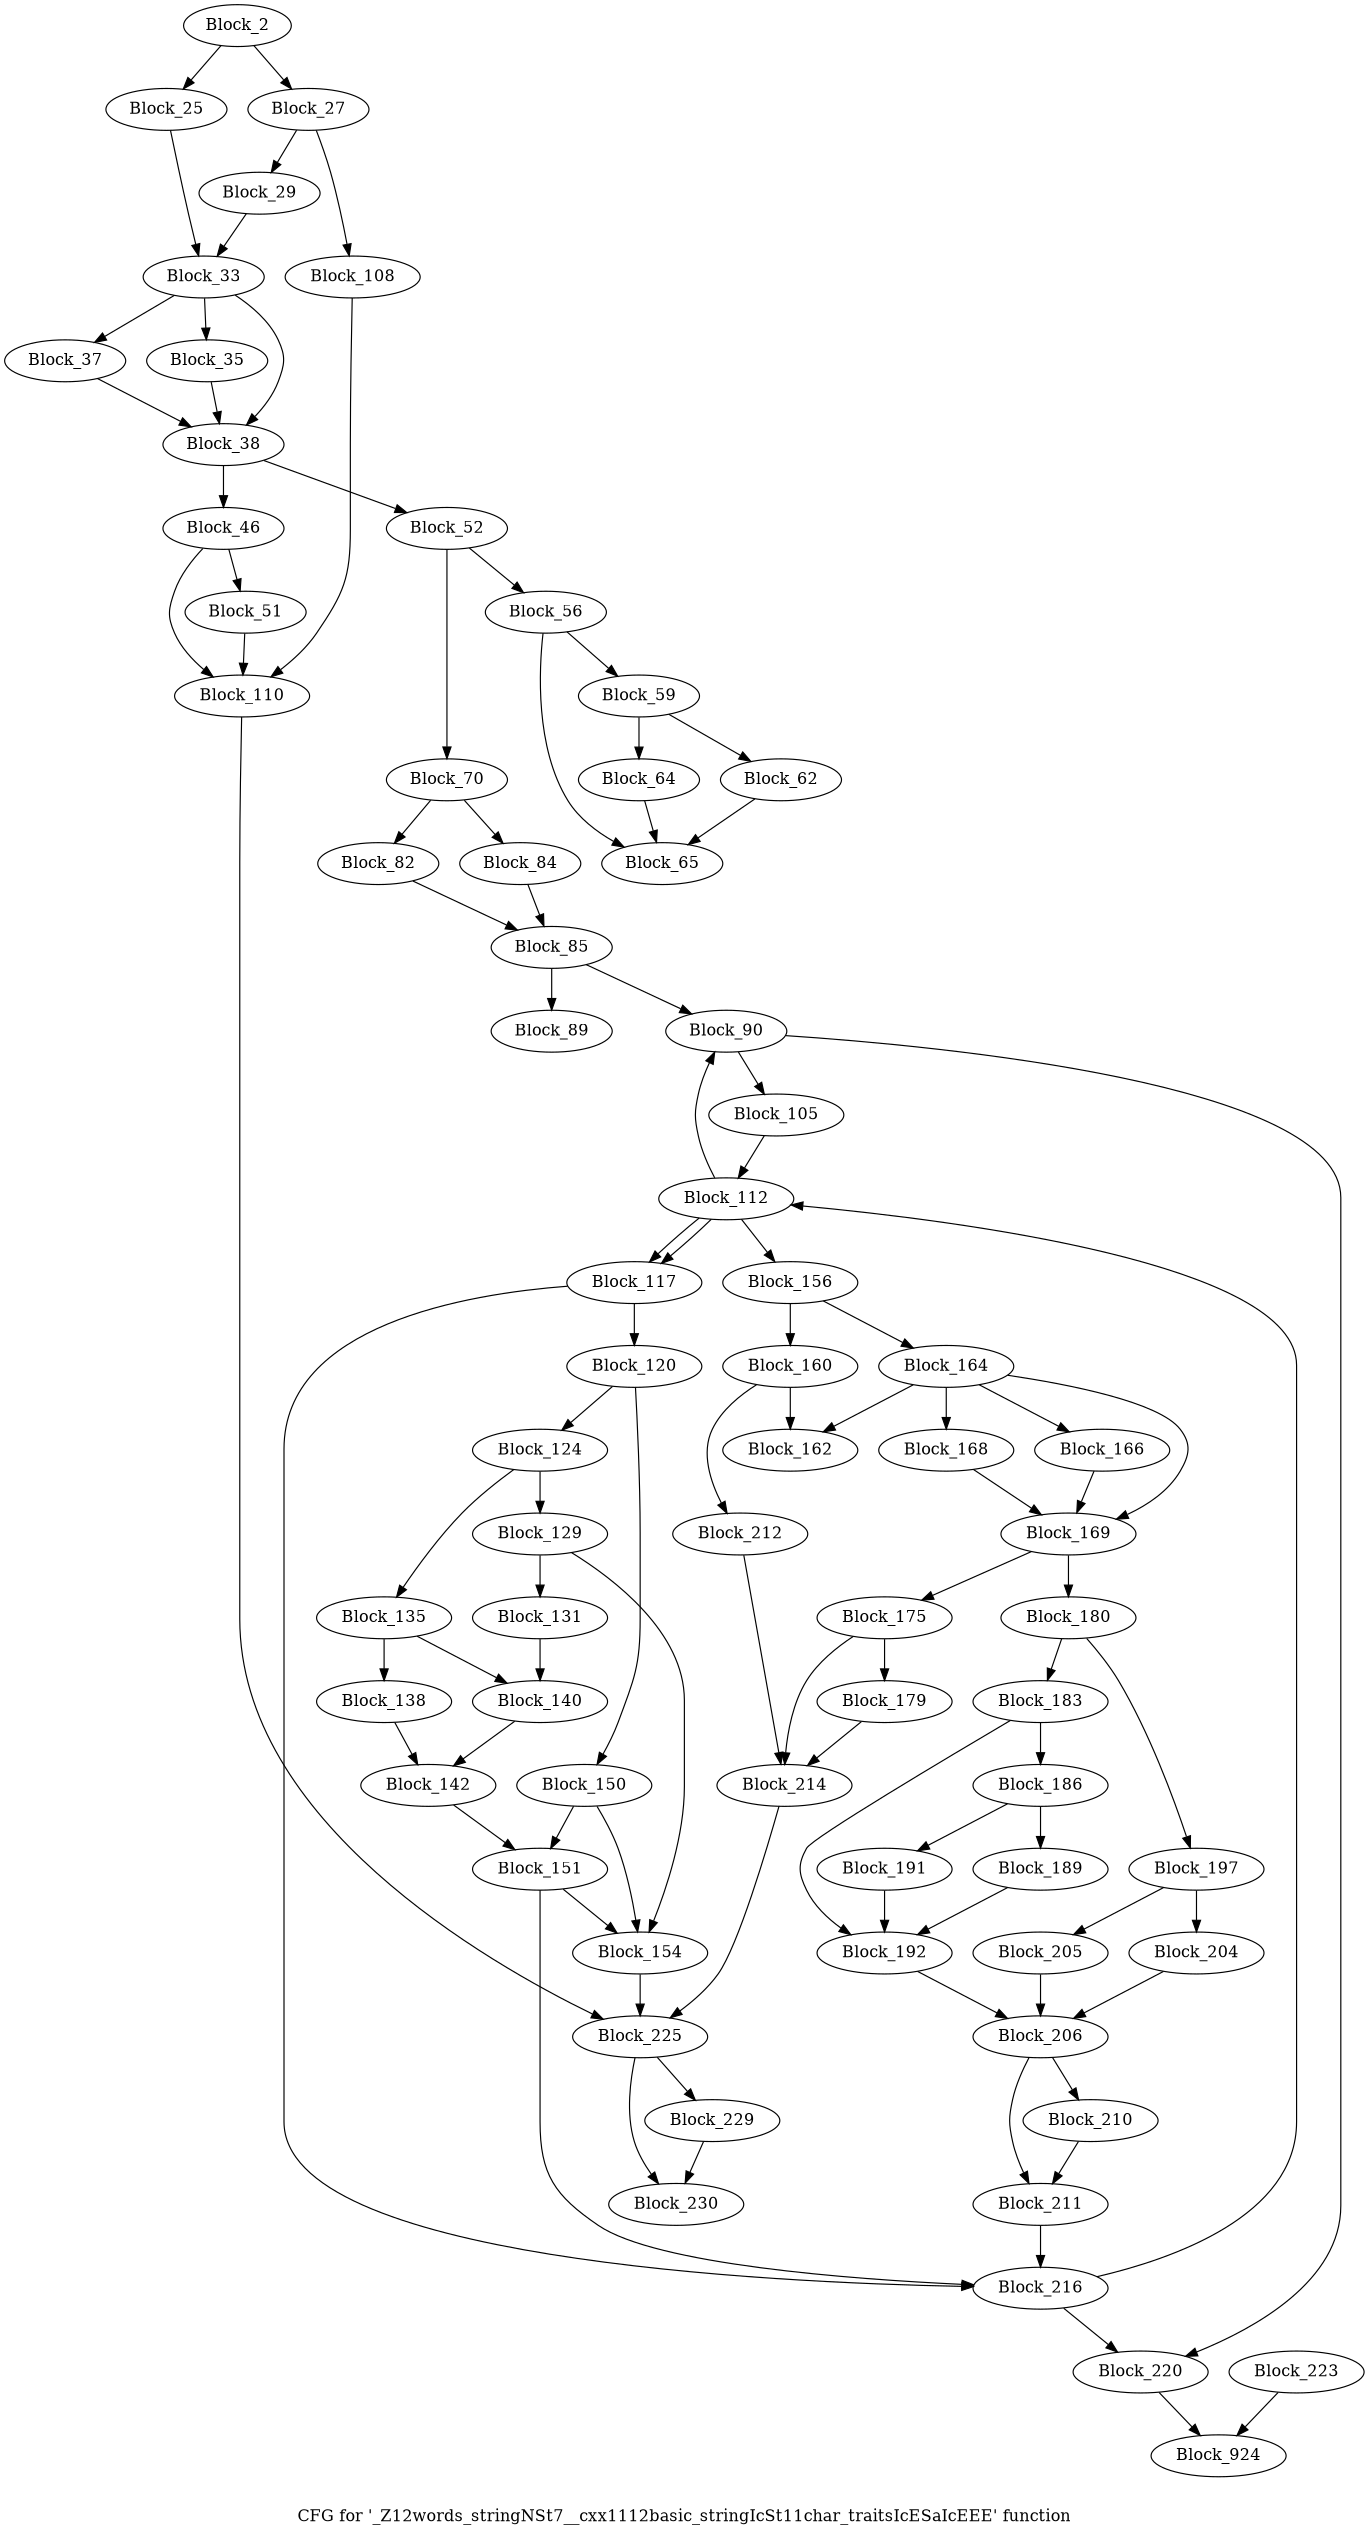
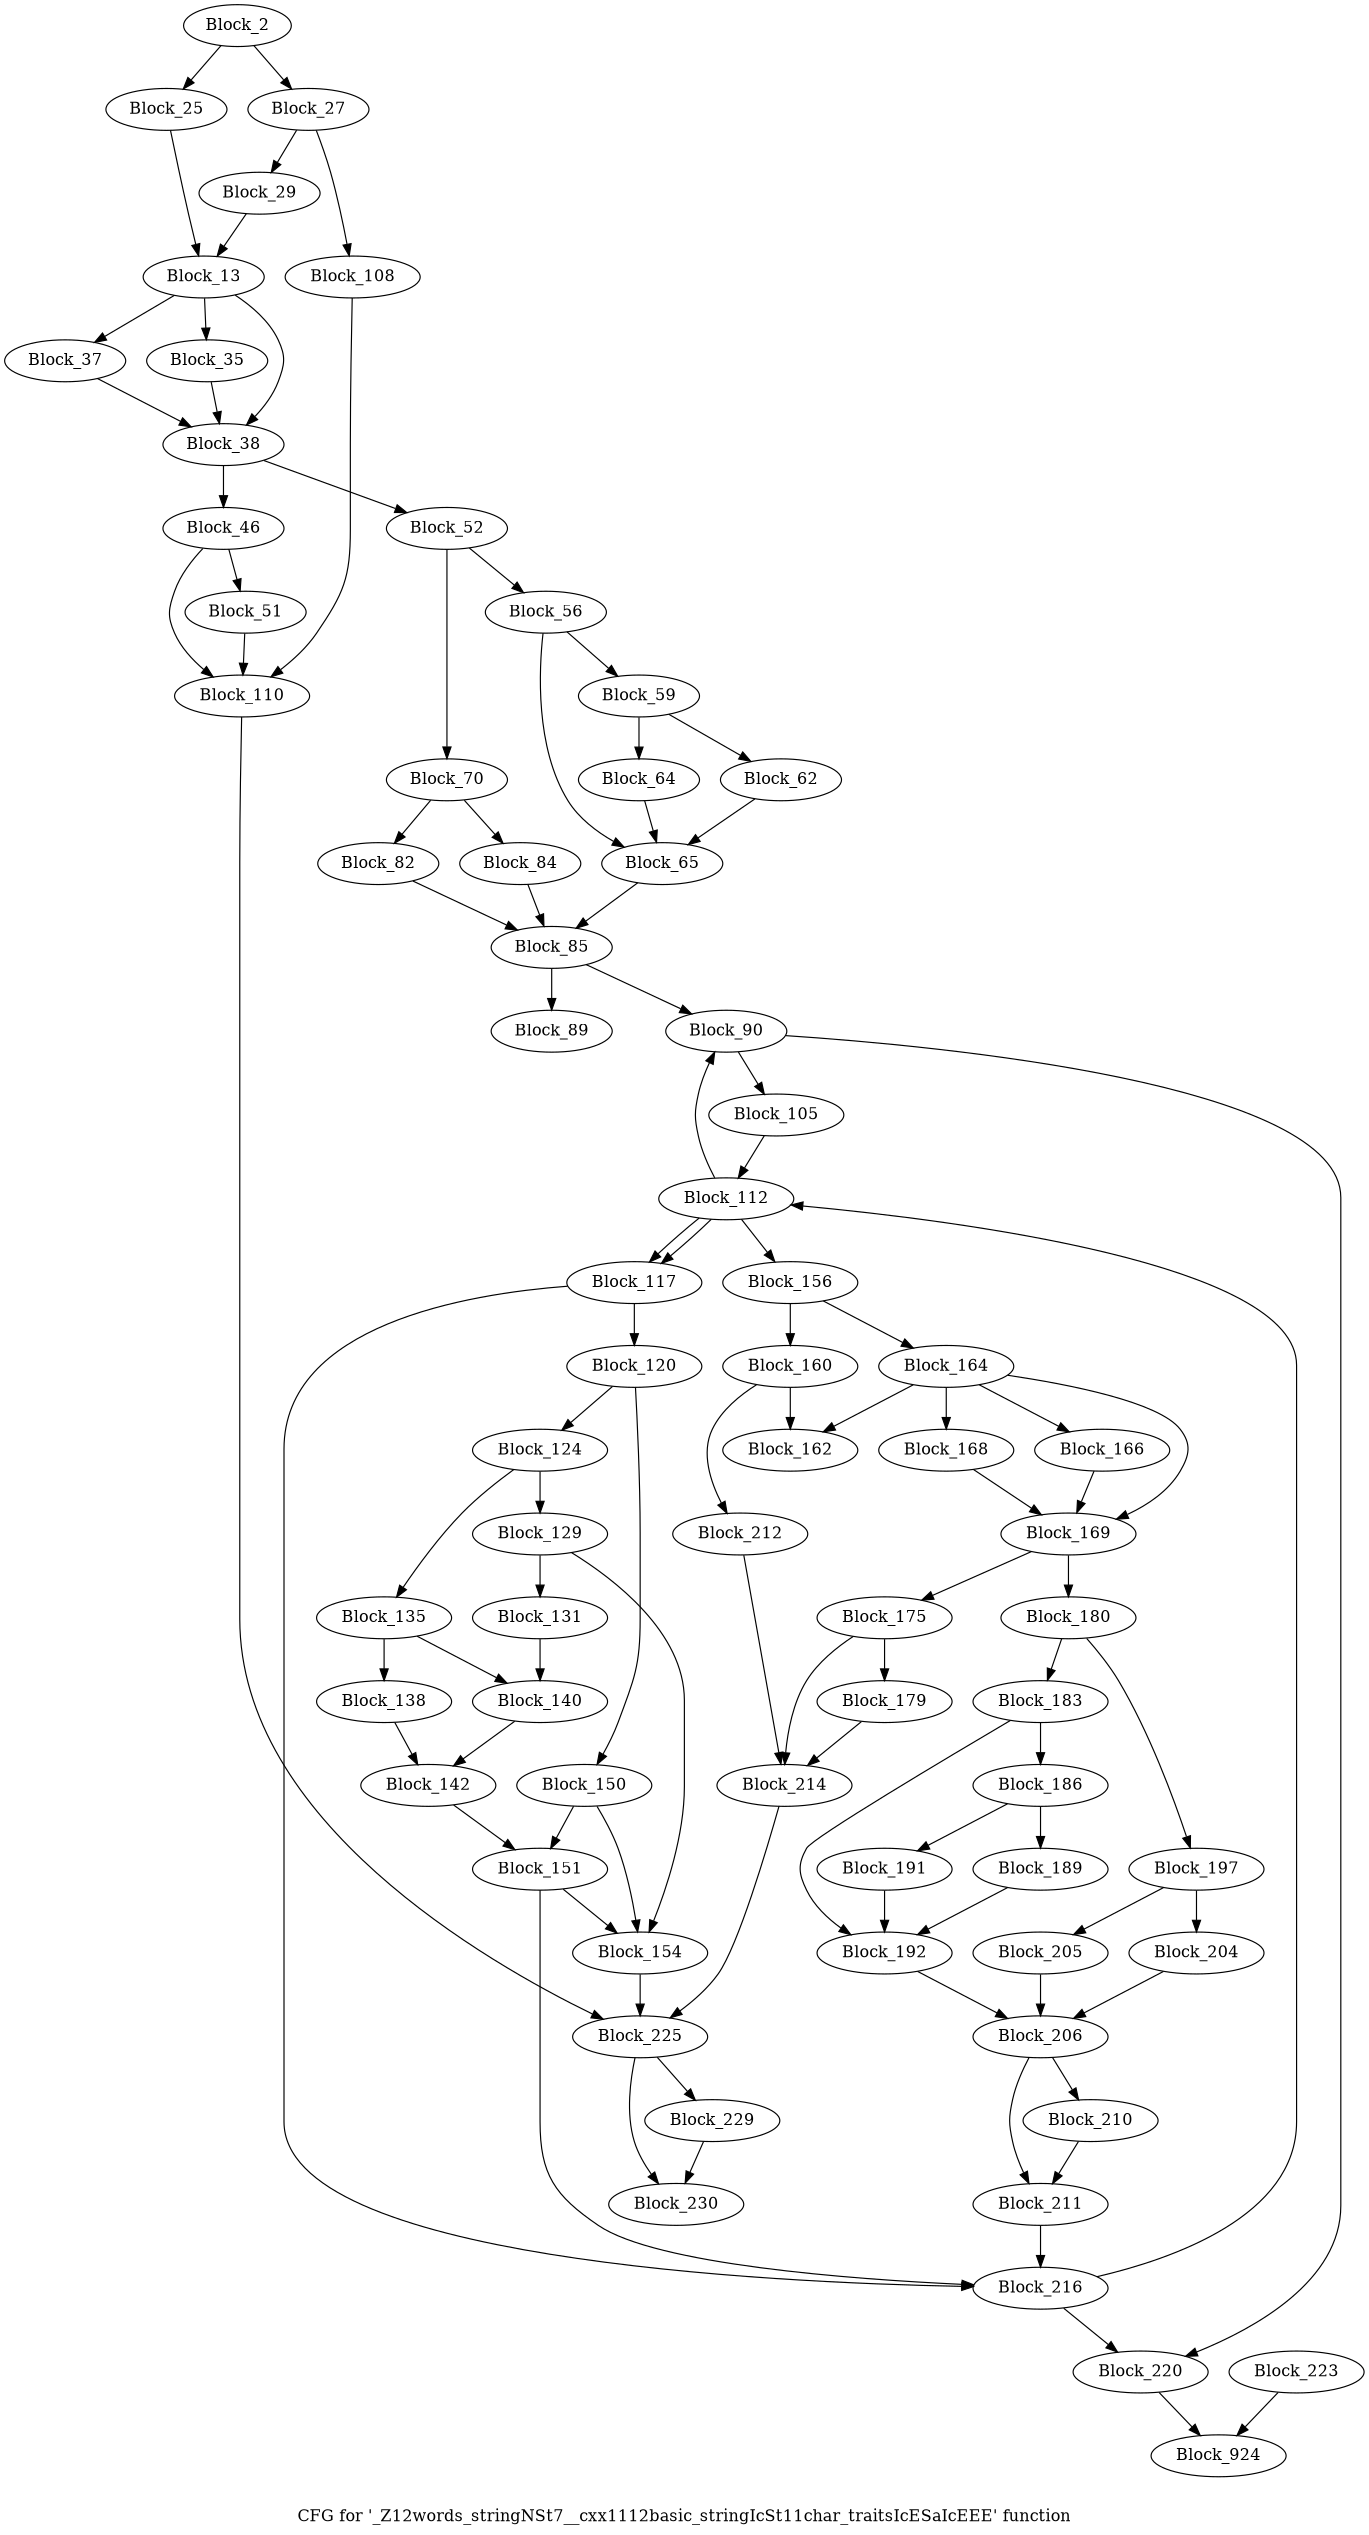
(204, 277) -> (204, 277)
none -> (612, 902)
